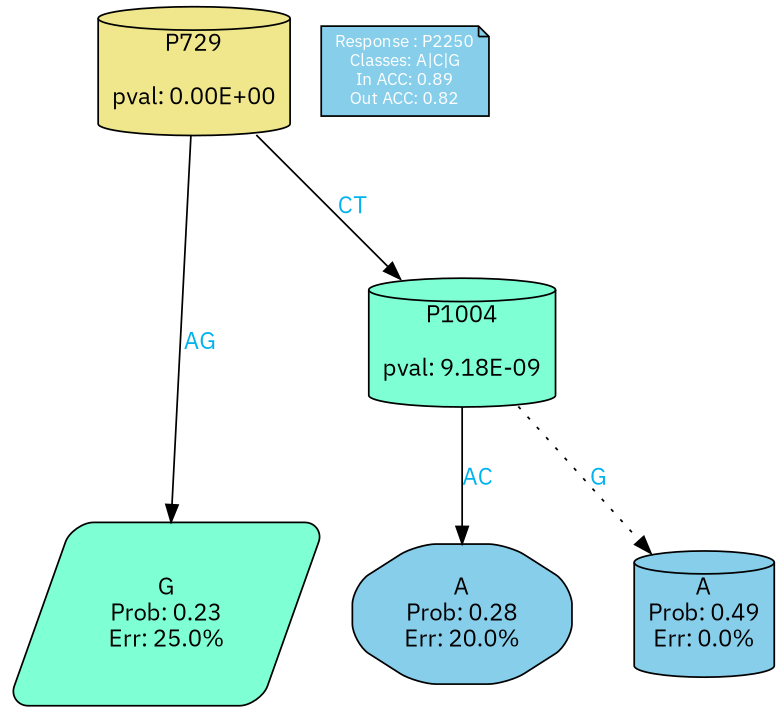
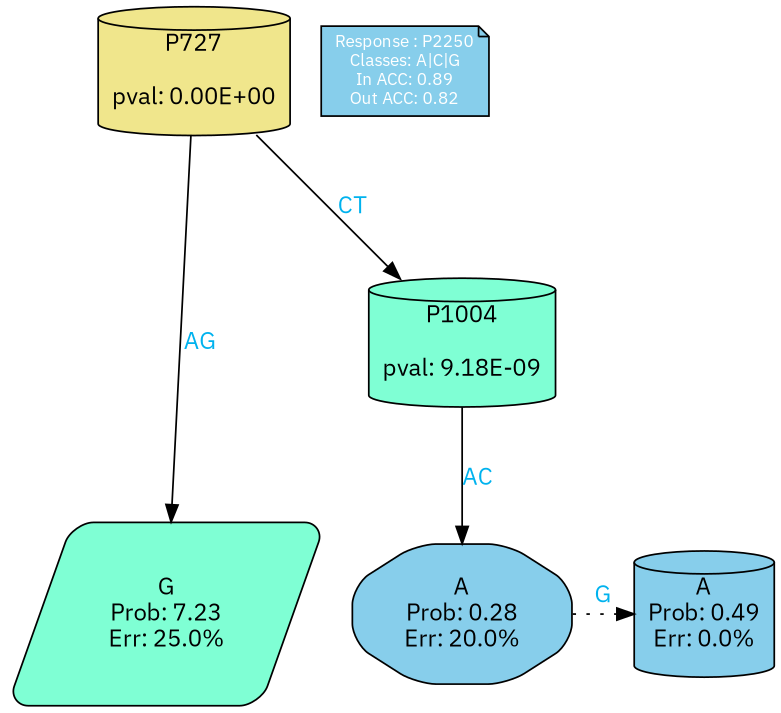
(194, 71) -> (194, 71)
(579, 473) -> (595, 614)
(166, 614) -> (166, 614)
